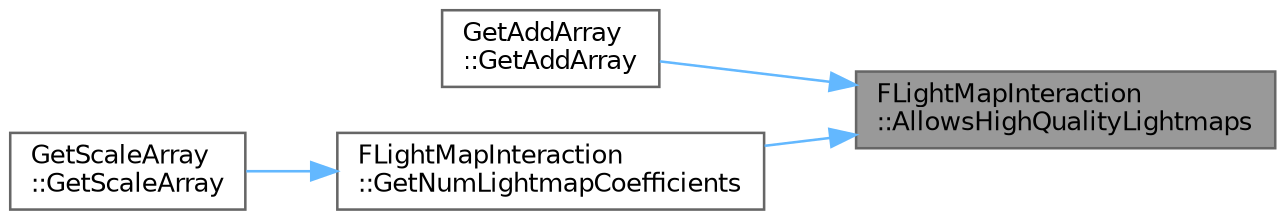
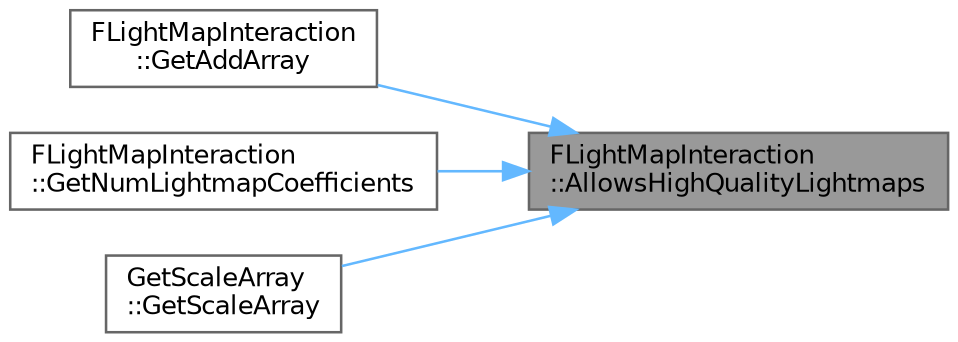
(551, 49) -> (224, 49)
(278, 171) -> (446, 241)
